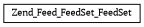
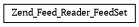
(72, 13) -> (70, 13)
